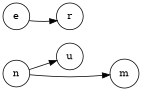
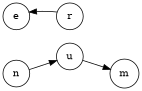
(39, 21) -> (47, 11)
(66, 77) -> (93, 64)
